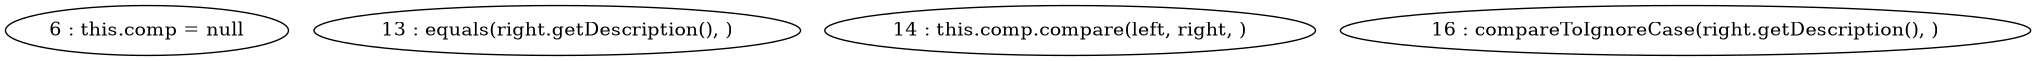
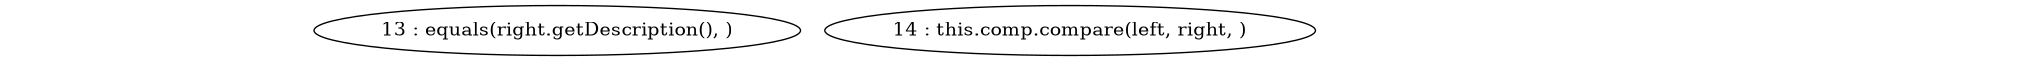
(147, 30) -> none
(1686, 30) -> none
